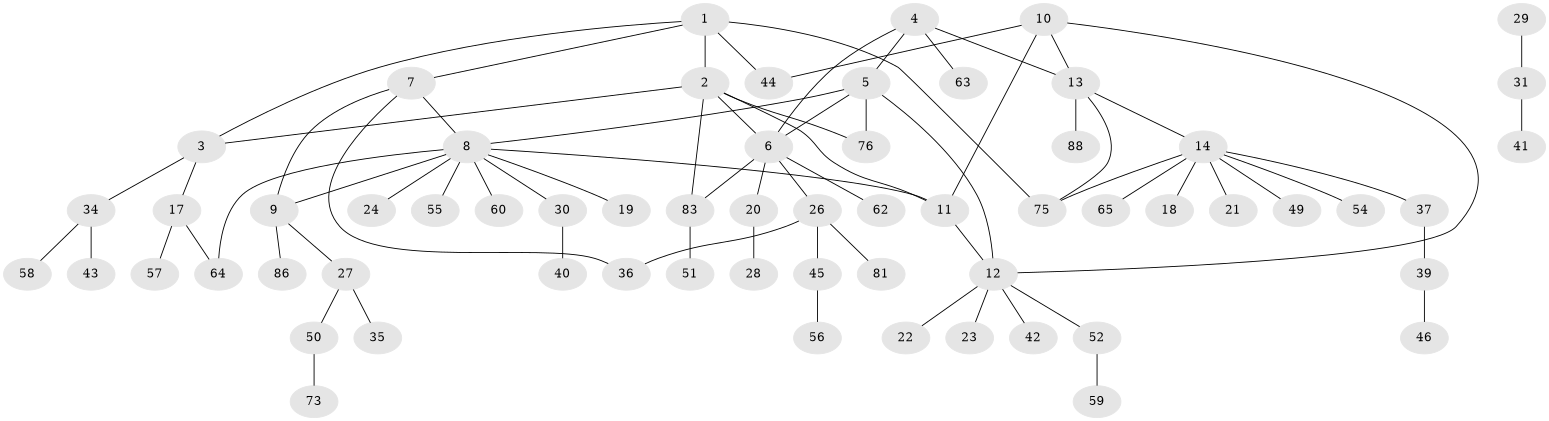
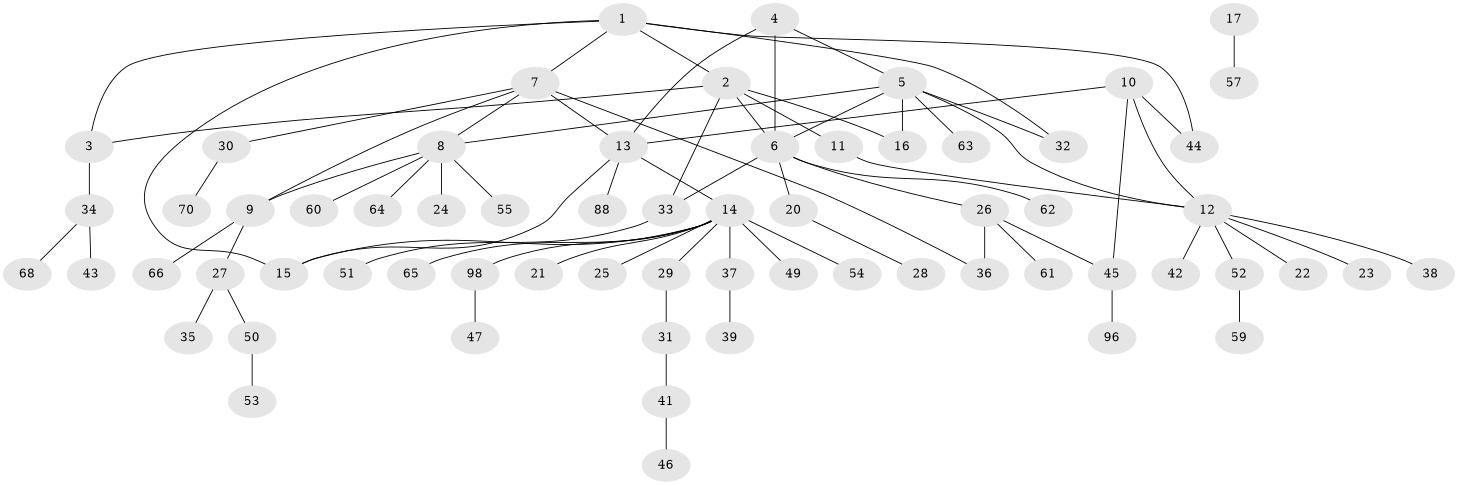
(939, 51) -> (934, 115)
none -> (579, 115)
(994, 115) -> (1120, 179)
(866, 147) -> (902, 147)
none -> (1063, 147)
(710, 166) -> none
(189, 179) -> none
(515, 179) -> (348, 122)
(626, 211) -> none
(690, 211) -> (666, 211)
(1042, 211) -> (284, 274)
(1170, 211) -> (475, 274)
(198, 242) -> none
none -> (698, 242)
(27, 274) -> (27, 274)
(282, 274) -> (157, 274)
(563, 274) -> (187, 211)
none -> (602, 274)
(881, 274) -> (1048, 274)
none -> (1431, 274)
(1424, 306) -> (666, 434)
none -> (475, 338)
(817, 338) -> (1112, 338)
(314, 402) -> (252, 402)
